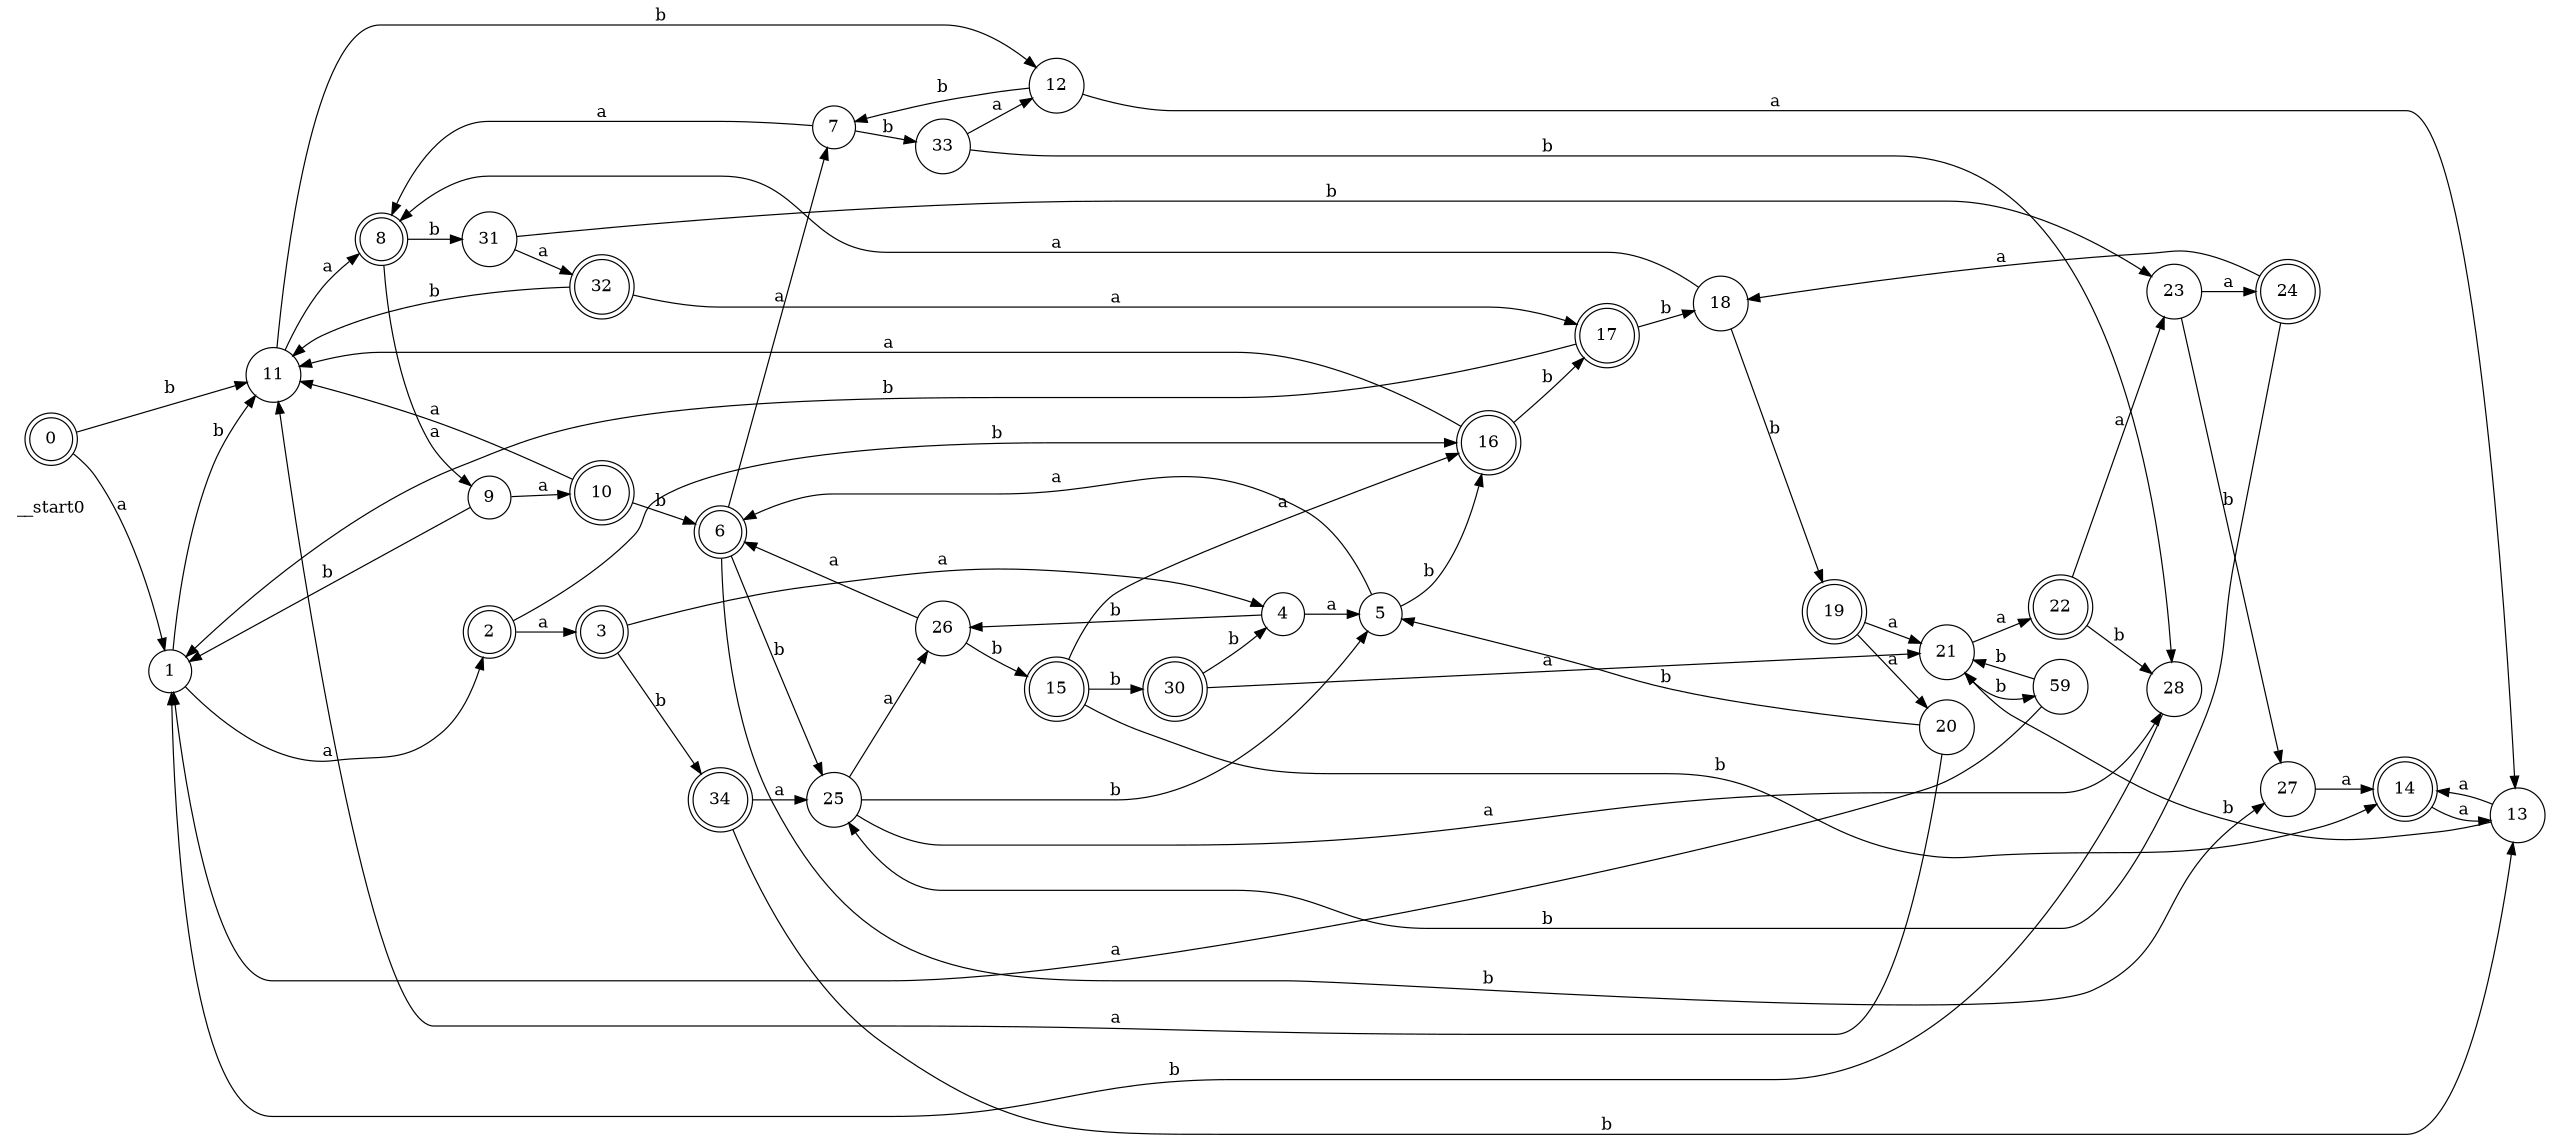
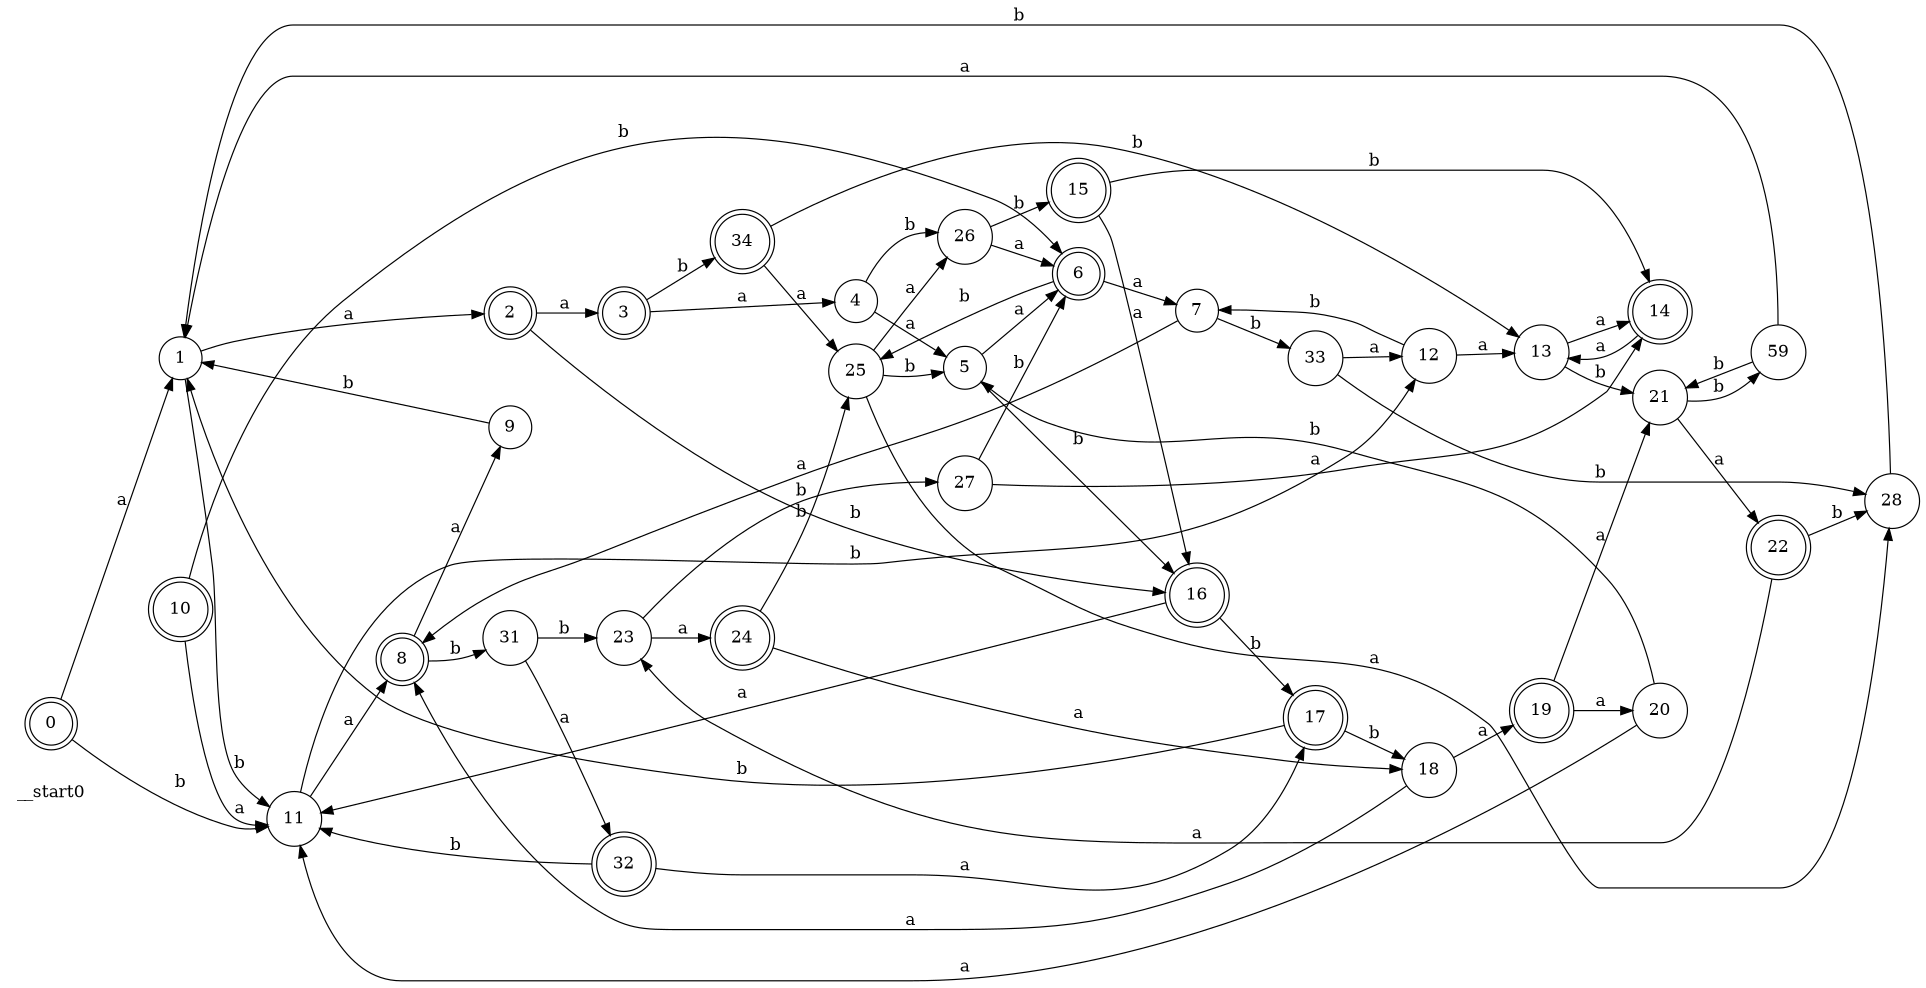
(1775, 429) -> (1483, 731)
(534, 496) -> none
(1175, 689) -> none
(1395, 985) -> (1019, 383)
